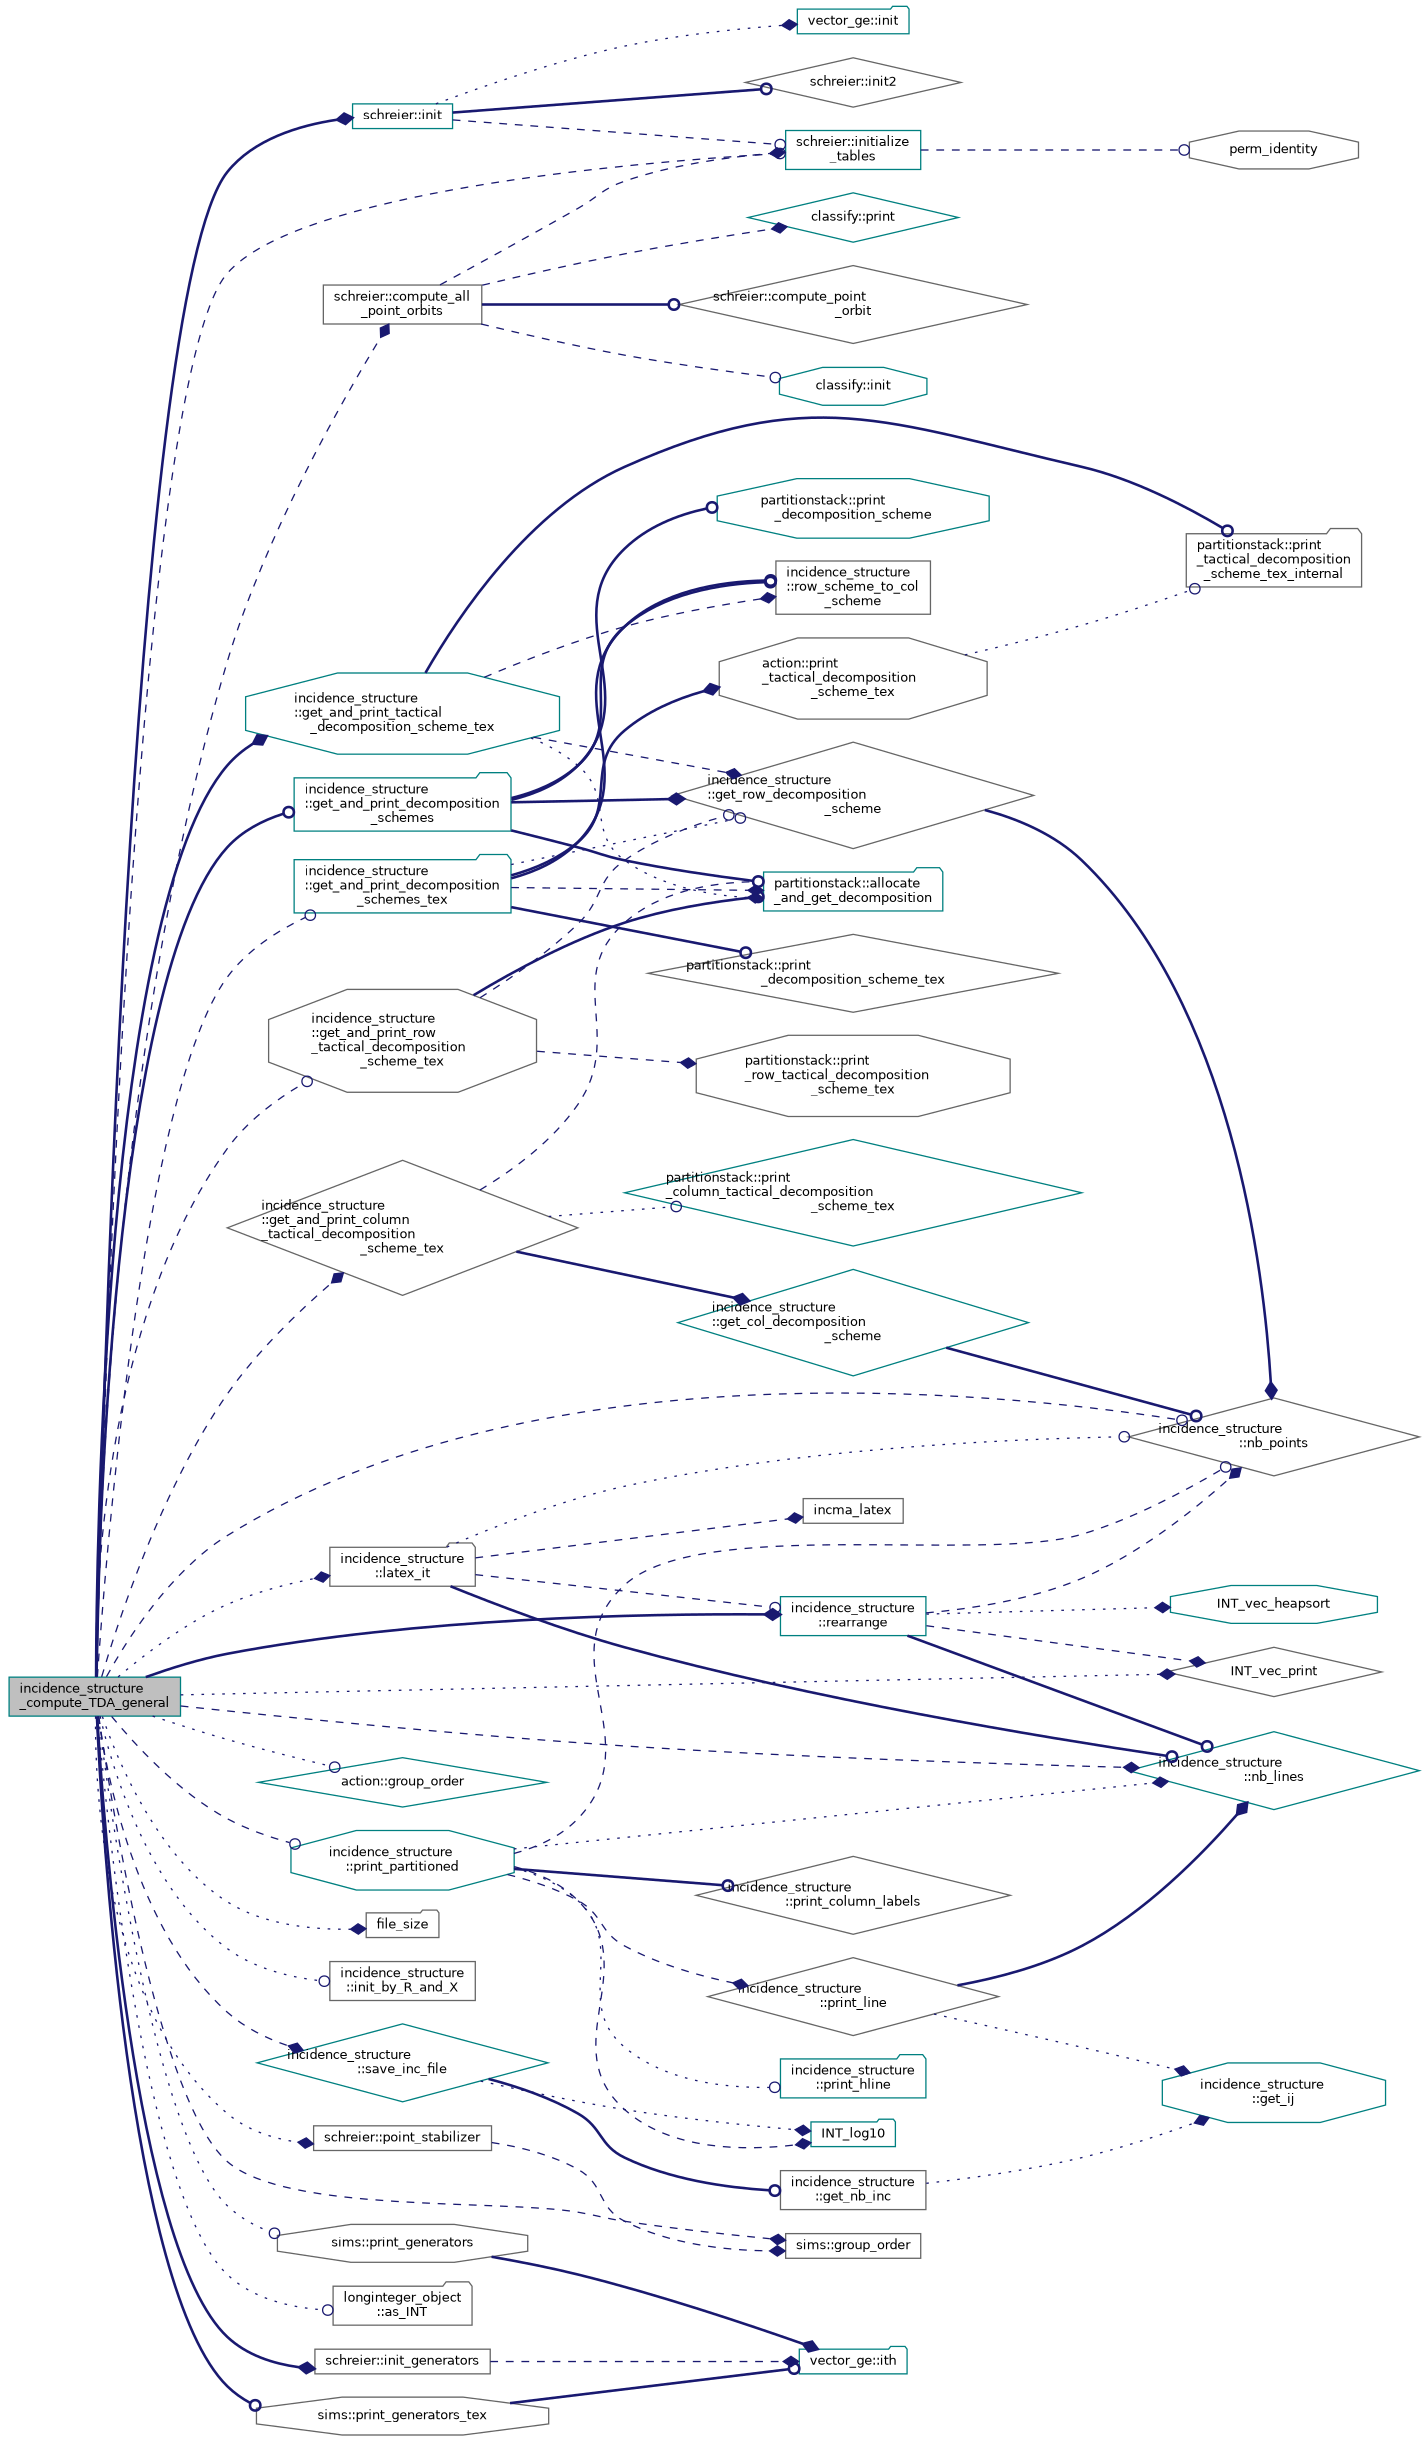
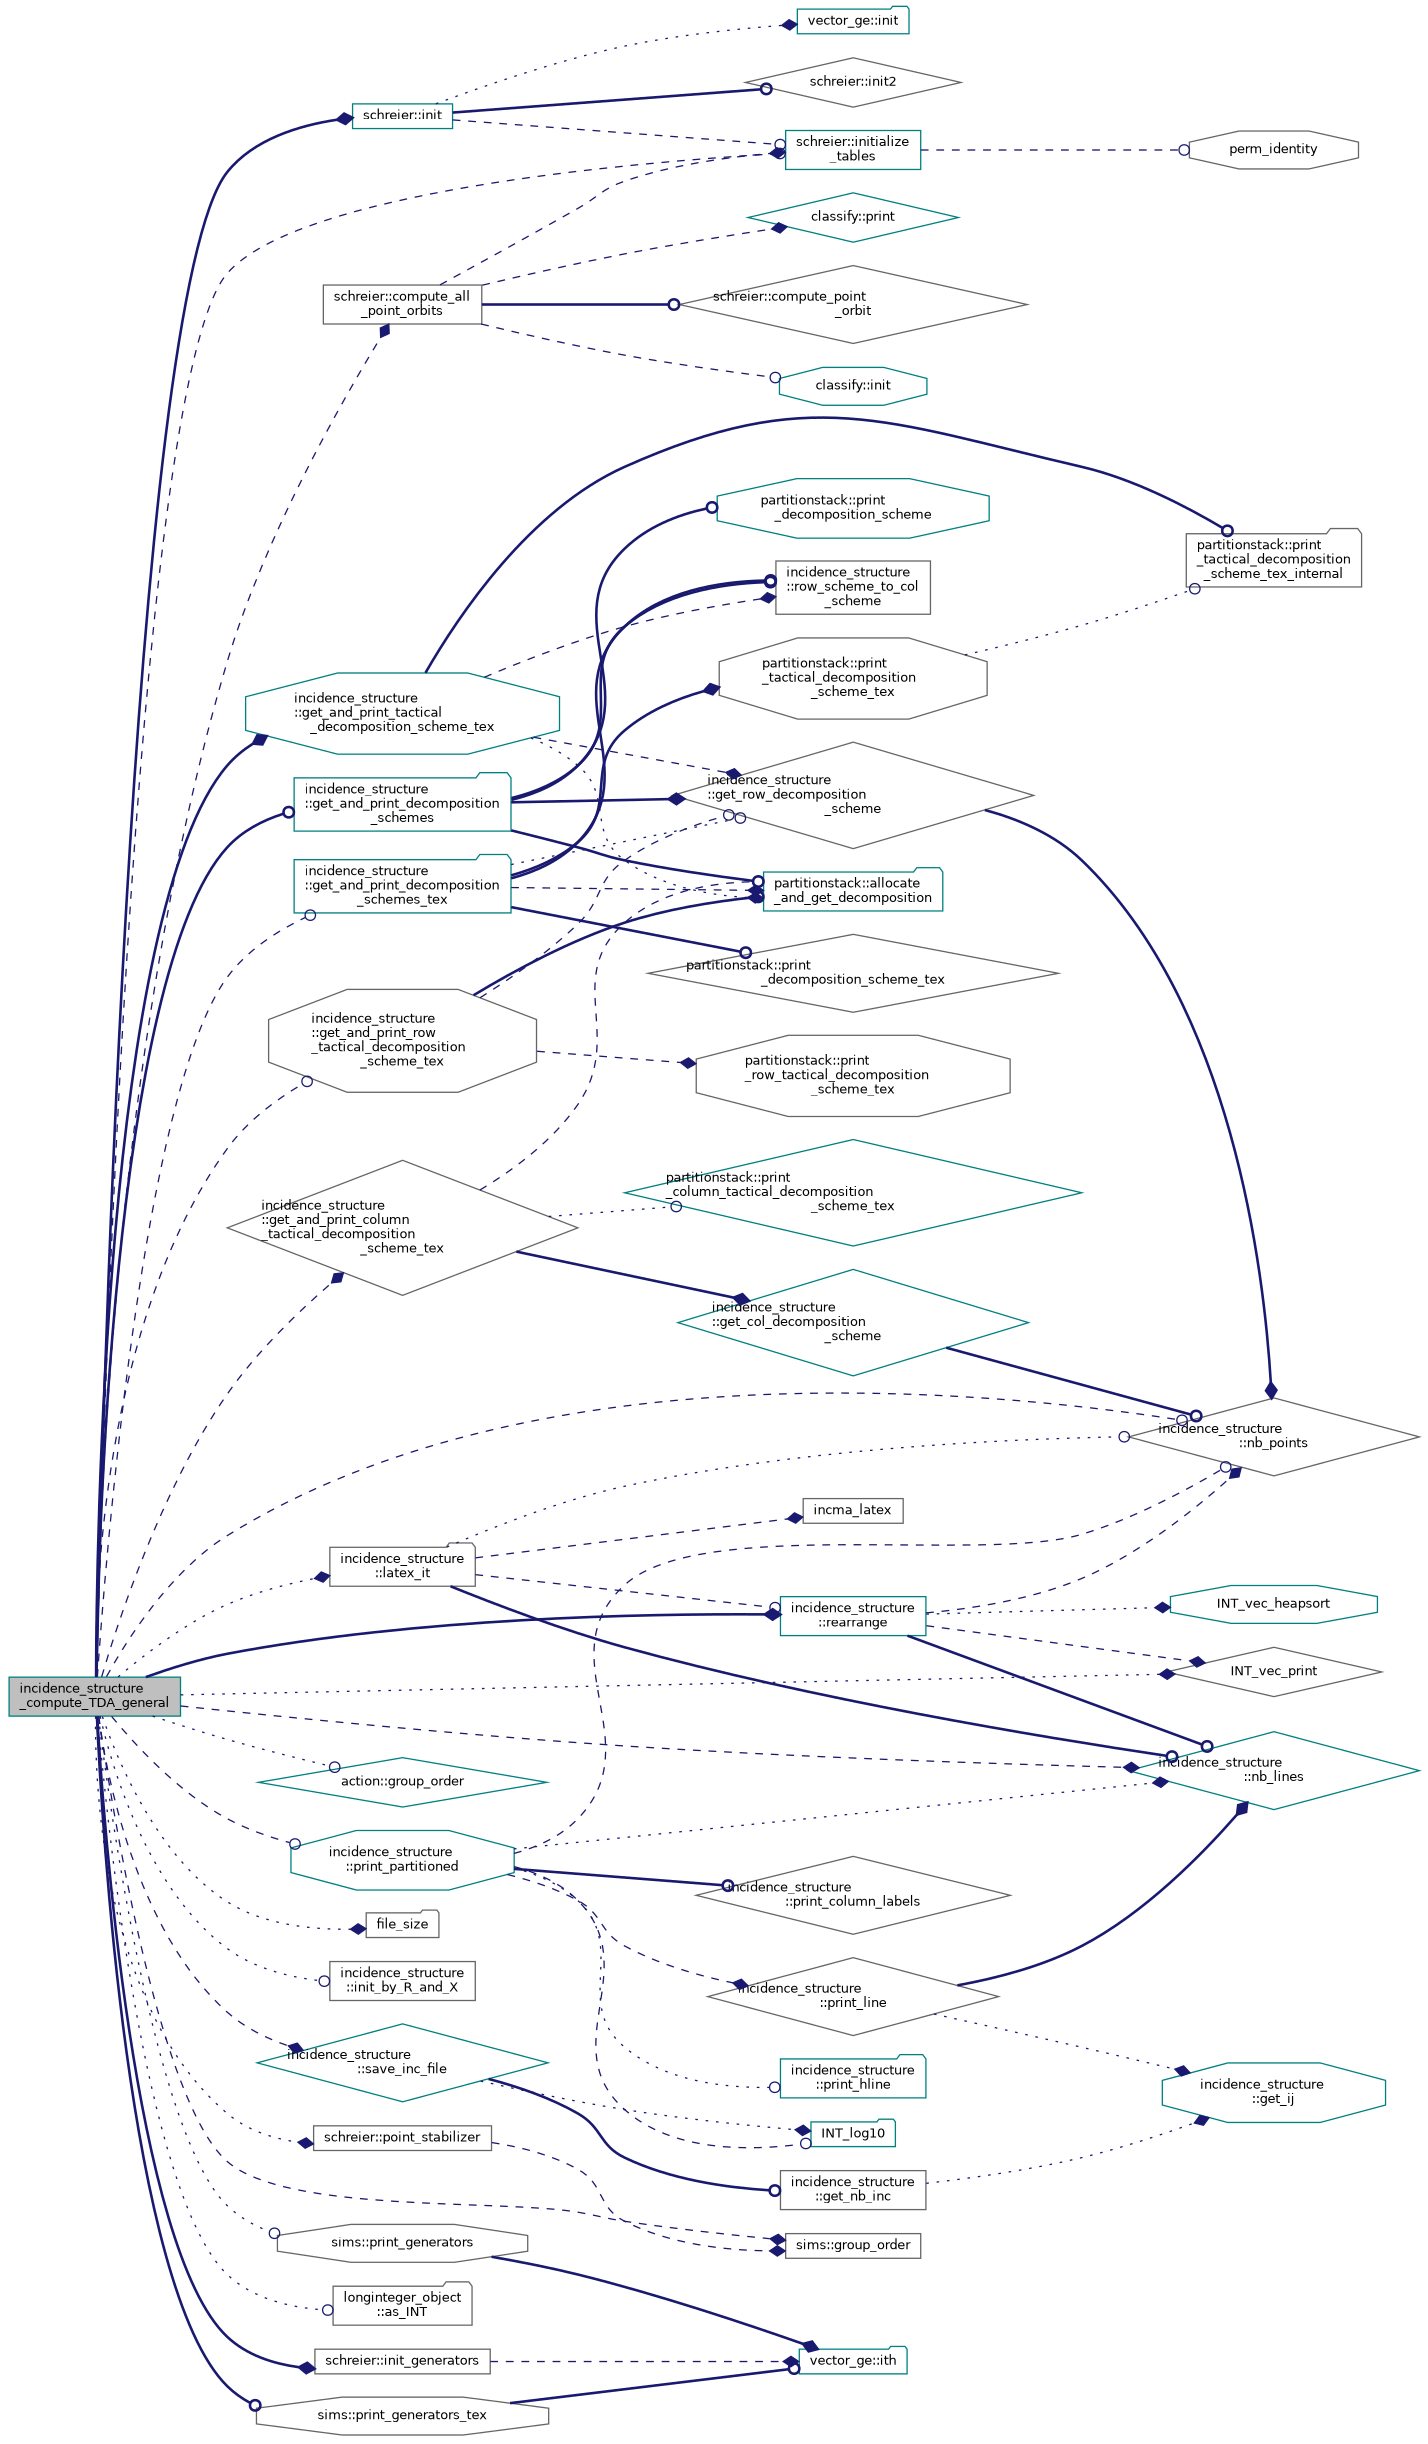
(853, 679) -> (853, 679)
(597, 2059) -> (597, 2061)
